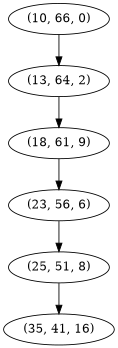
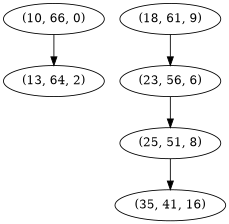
(59, 108) -> none
